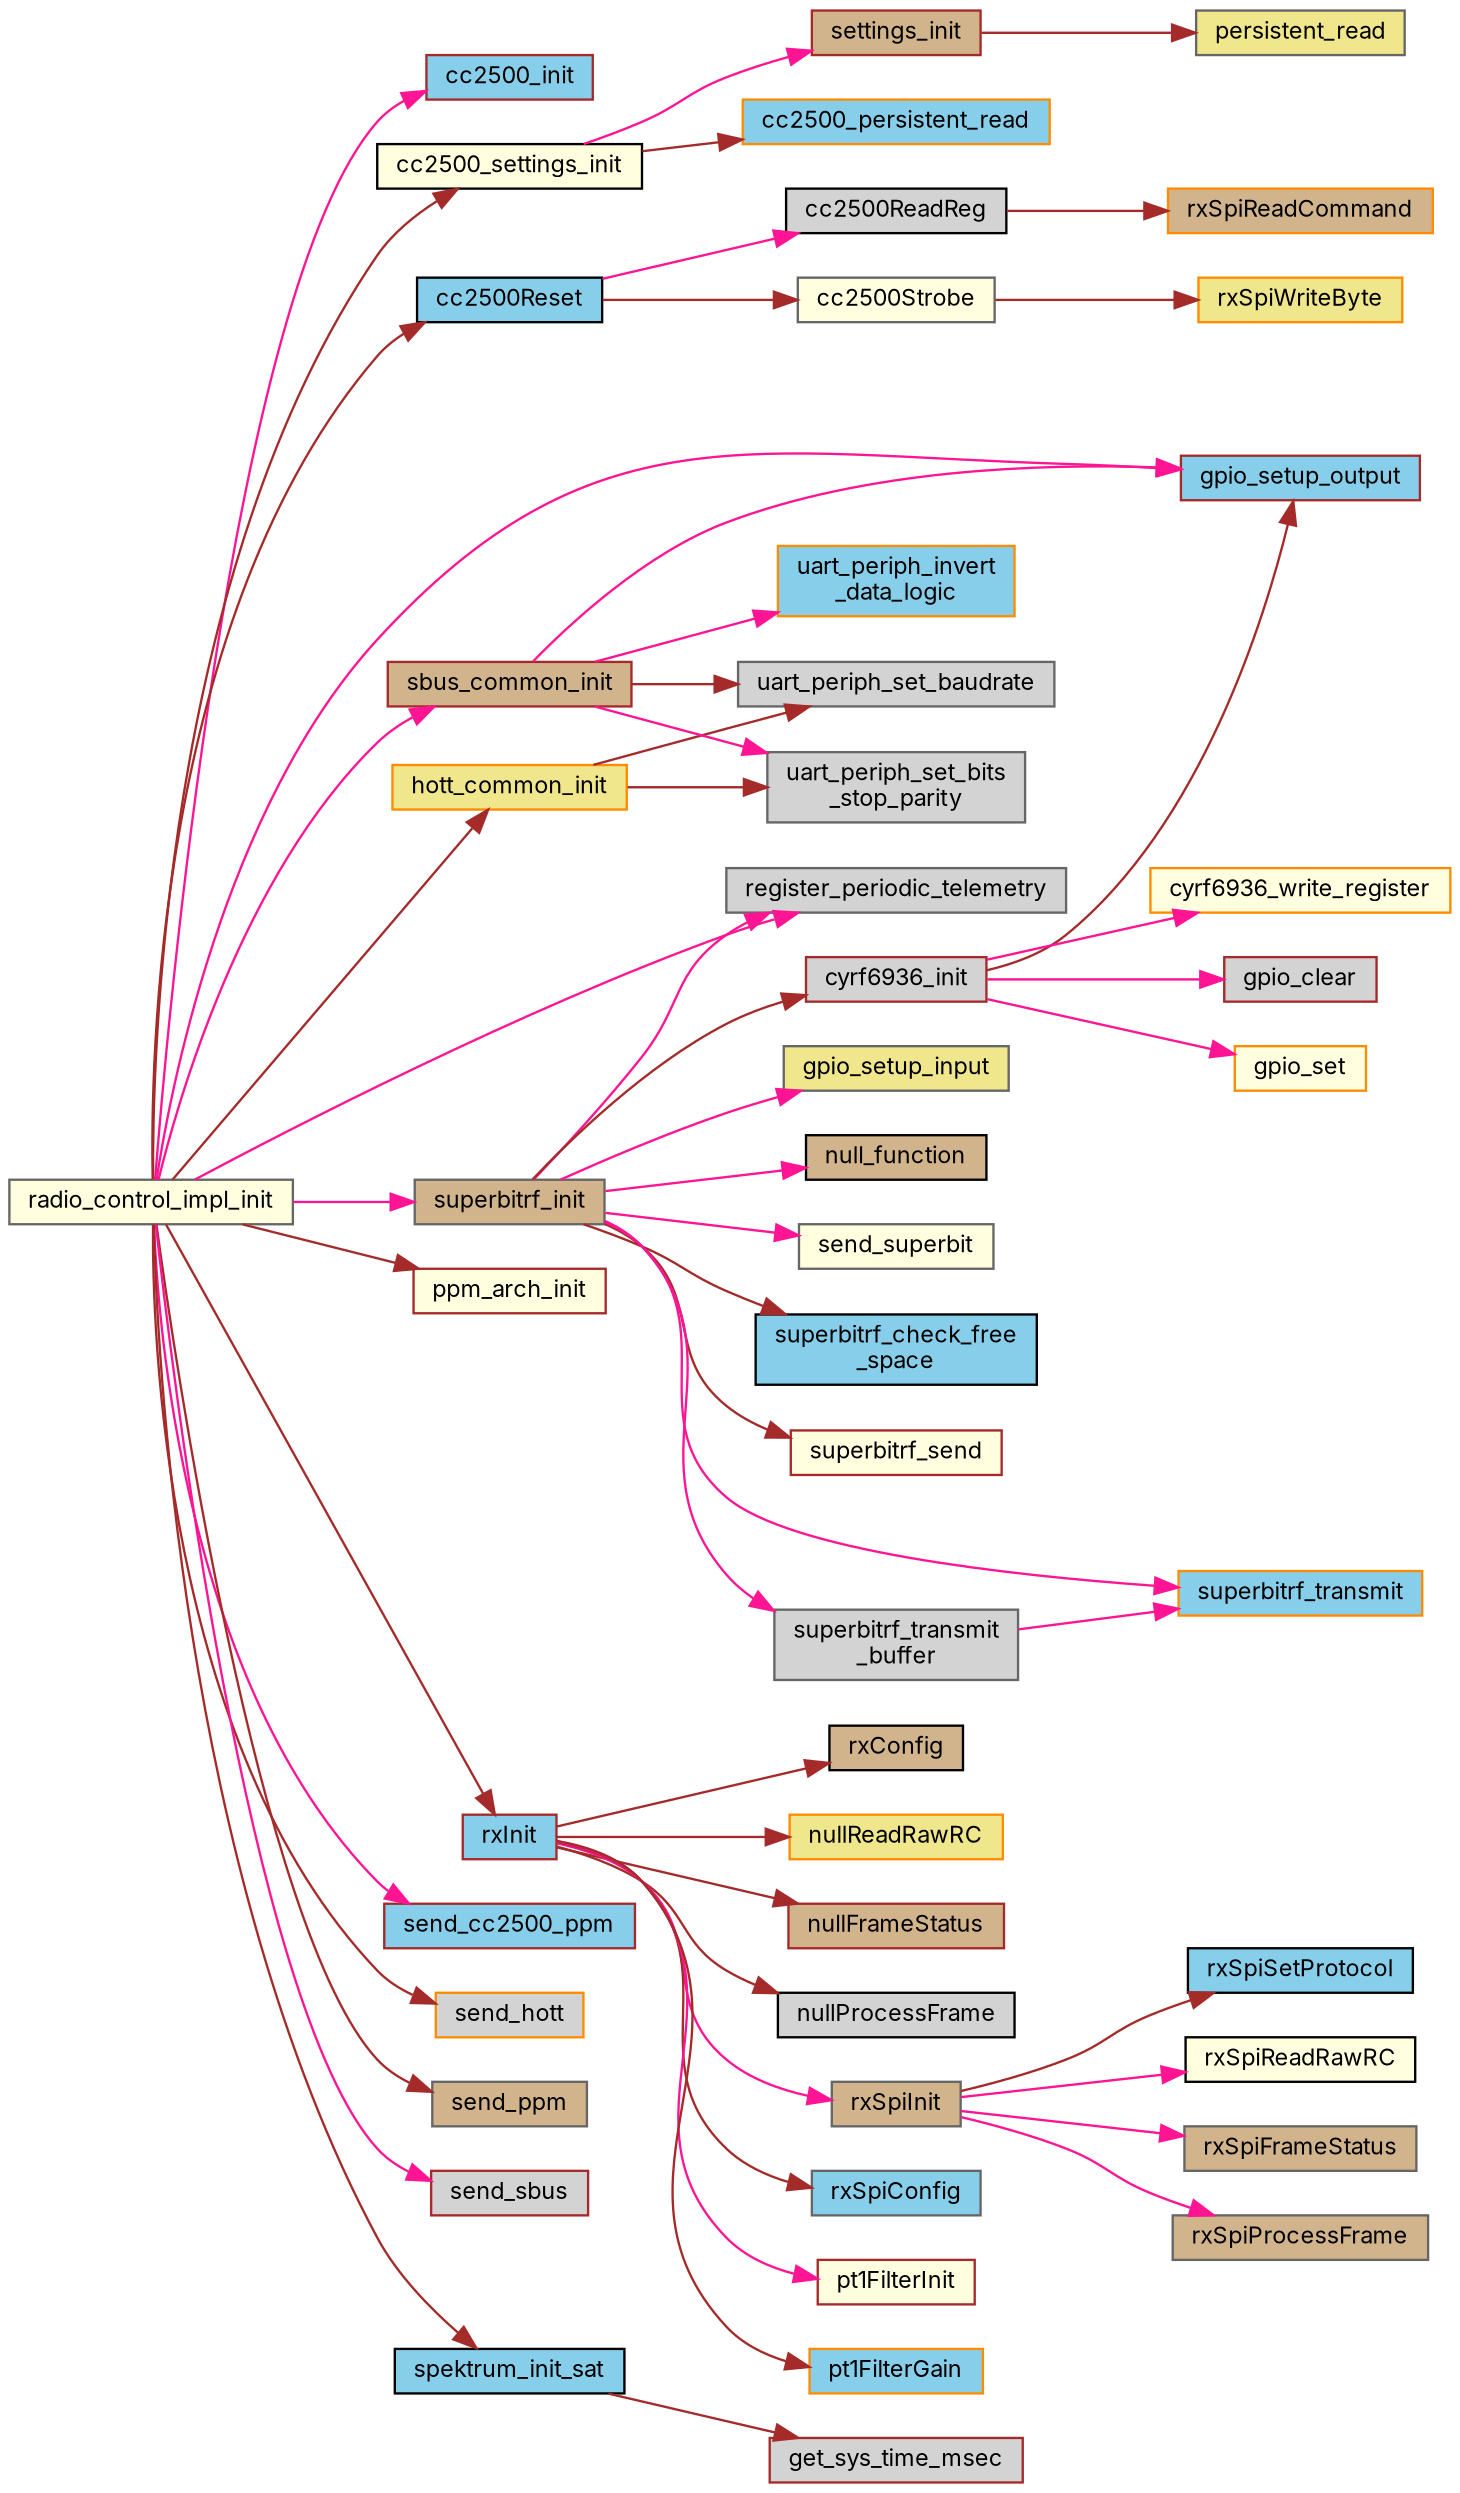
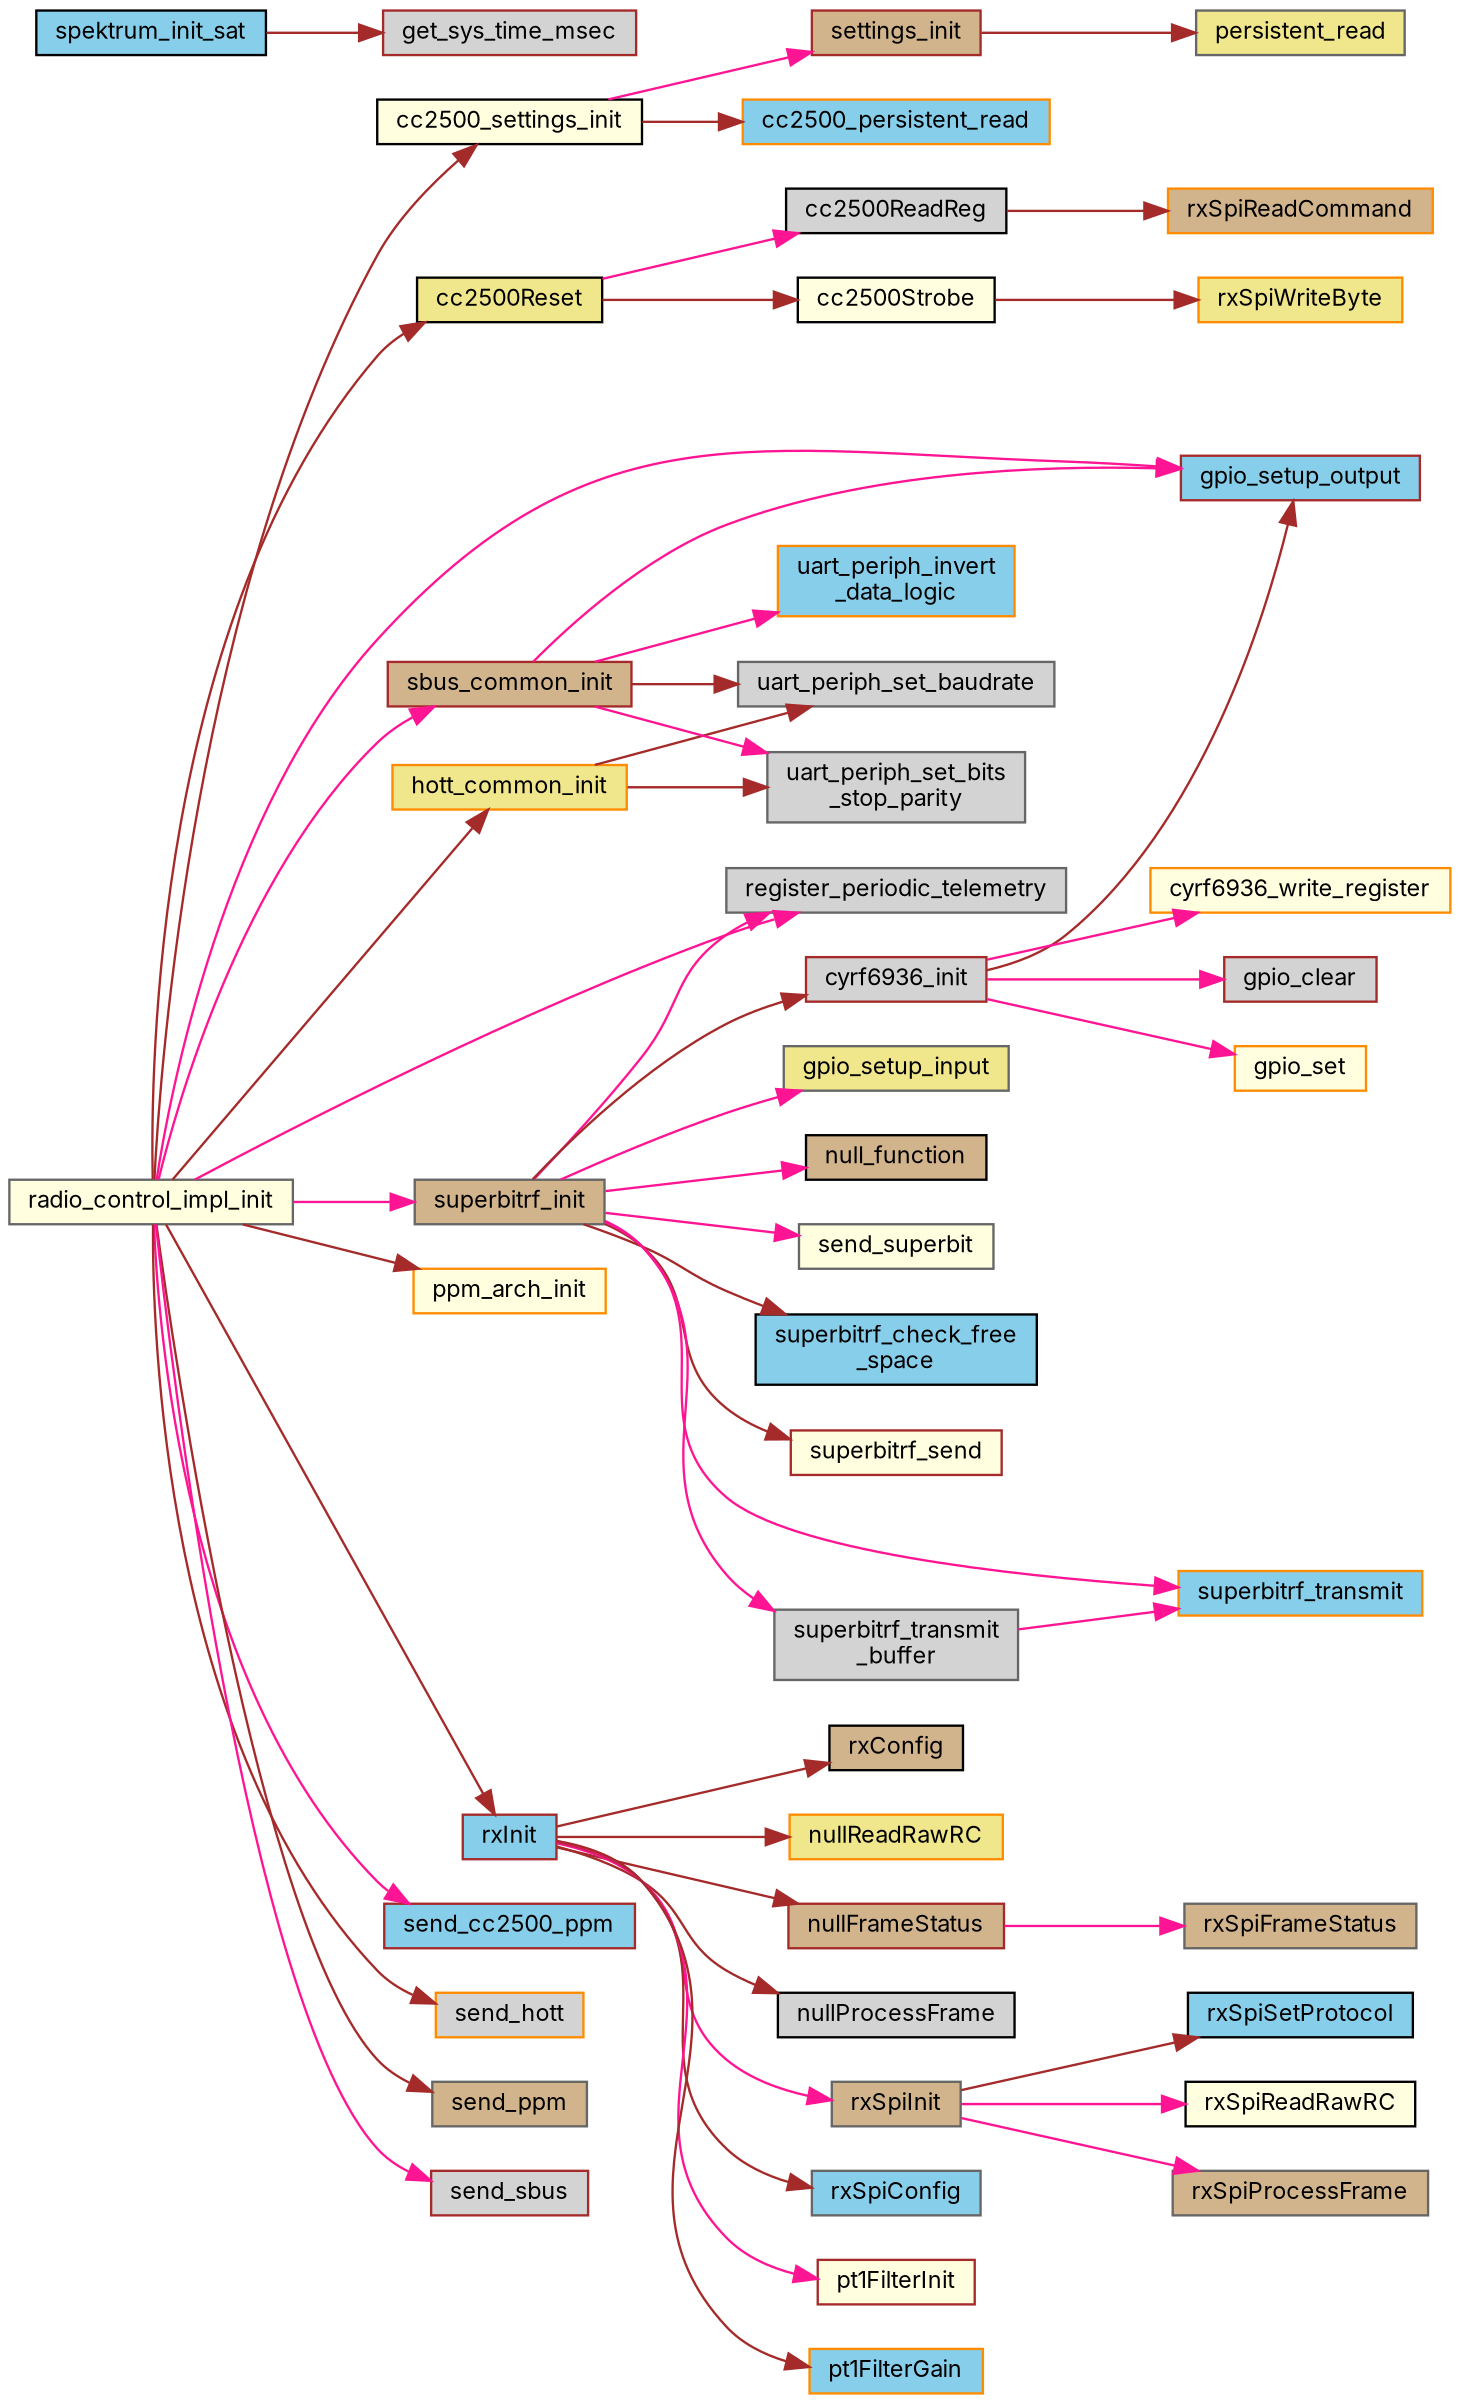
(510, 77) -> none
(510, 300) -> (510, 300)
(896, 300) -> (896, 300)
(510, 1291) -> (510, 1291)
(225, 1805) -> none
(1061, 2122) -> (1082, 1926)
